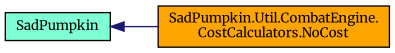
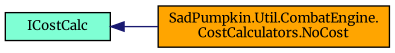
(58, 27) -> (58, 27)
